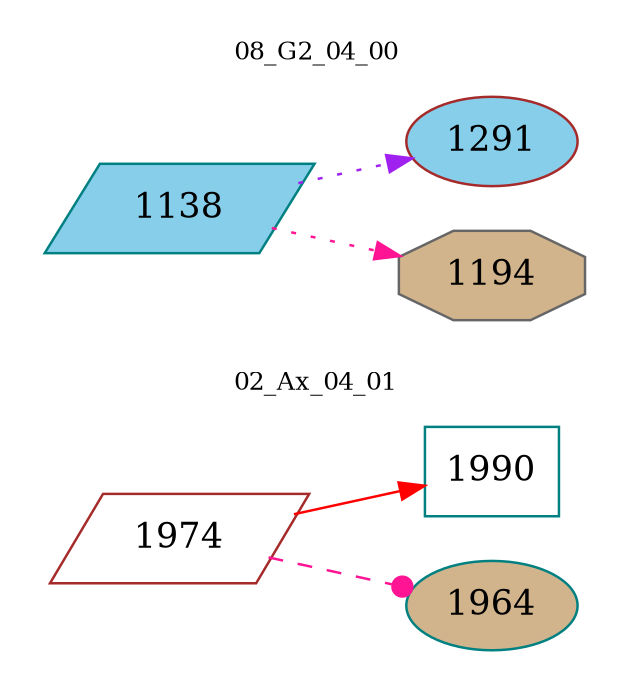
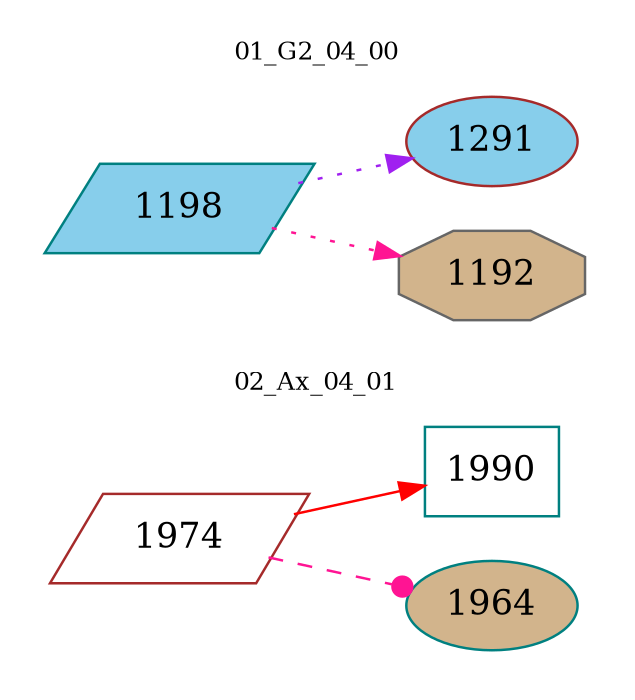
(317, 53) -> (317, 53)
(180, 208) -> (180, 208)
(492, 275) -> (492, 275)
